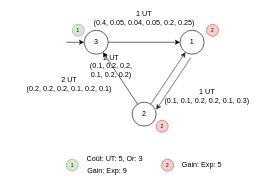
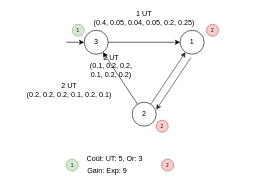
(69, 84) -> (69, 90)
(207, 96) -> none
(203, 165) -> none
